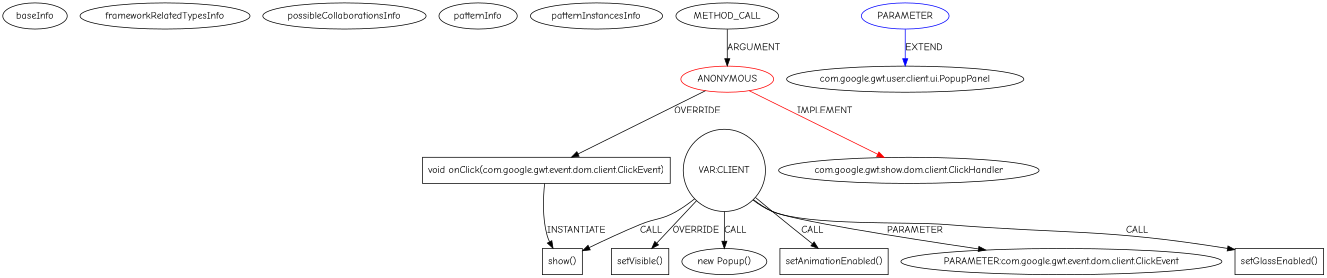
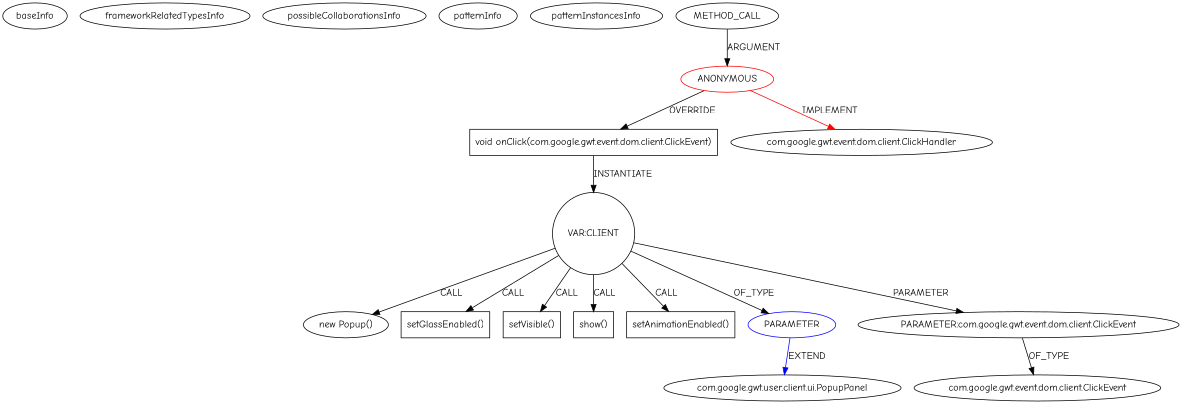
(909, 170) -> (862, 142)
(544, 213) -> (594, 170)
(696, 230) -> (567, 293)
none -> (696, 281)
none -> (1037, 388)
